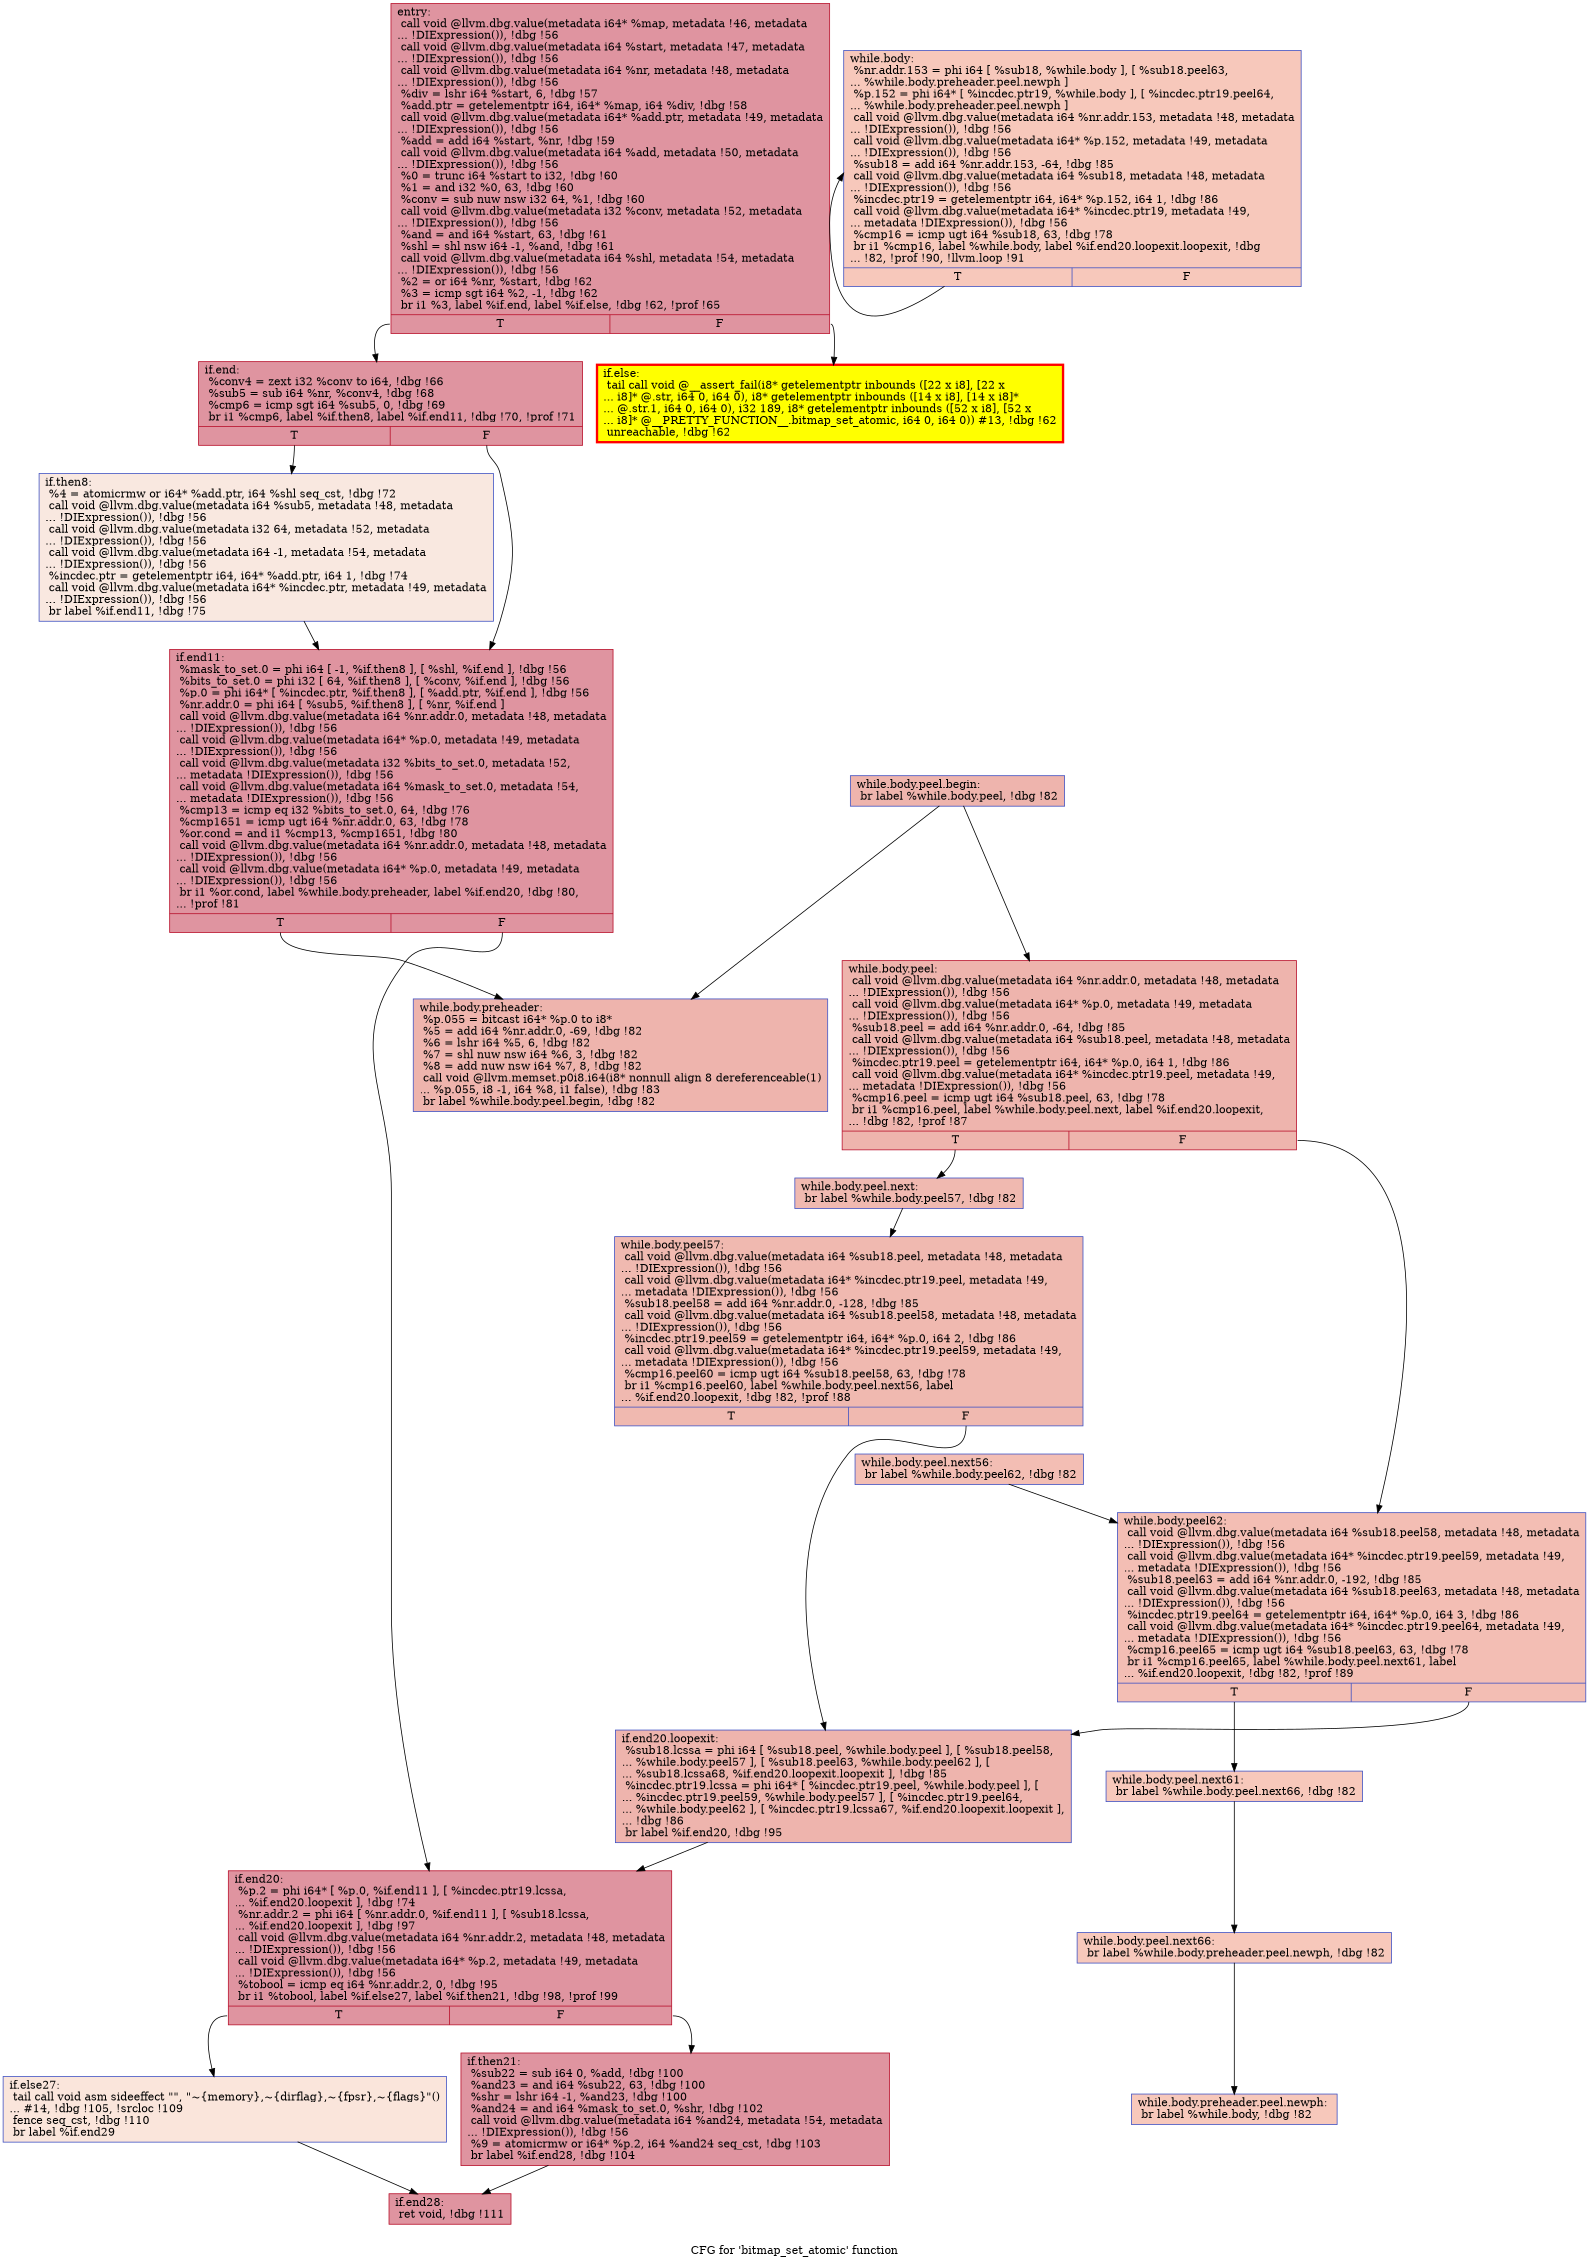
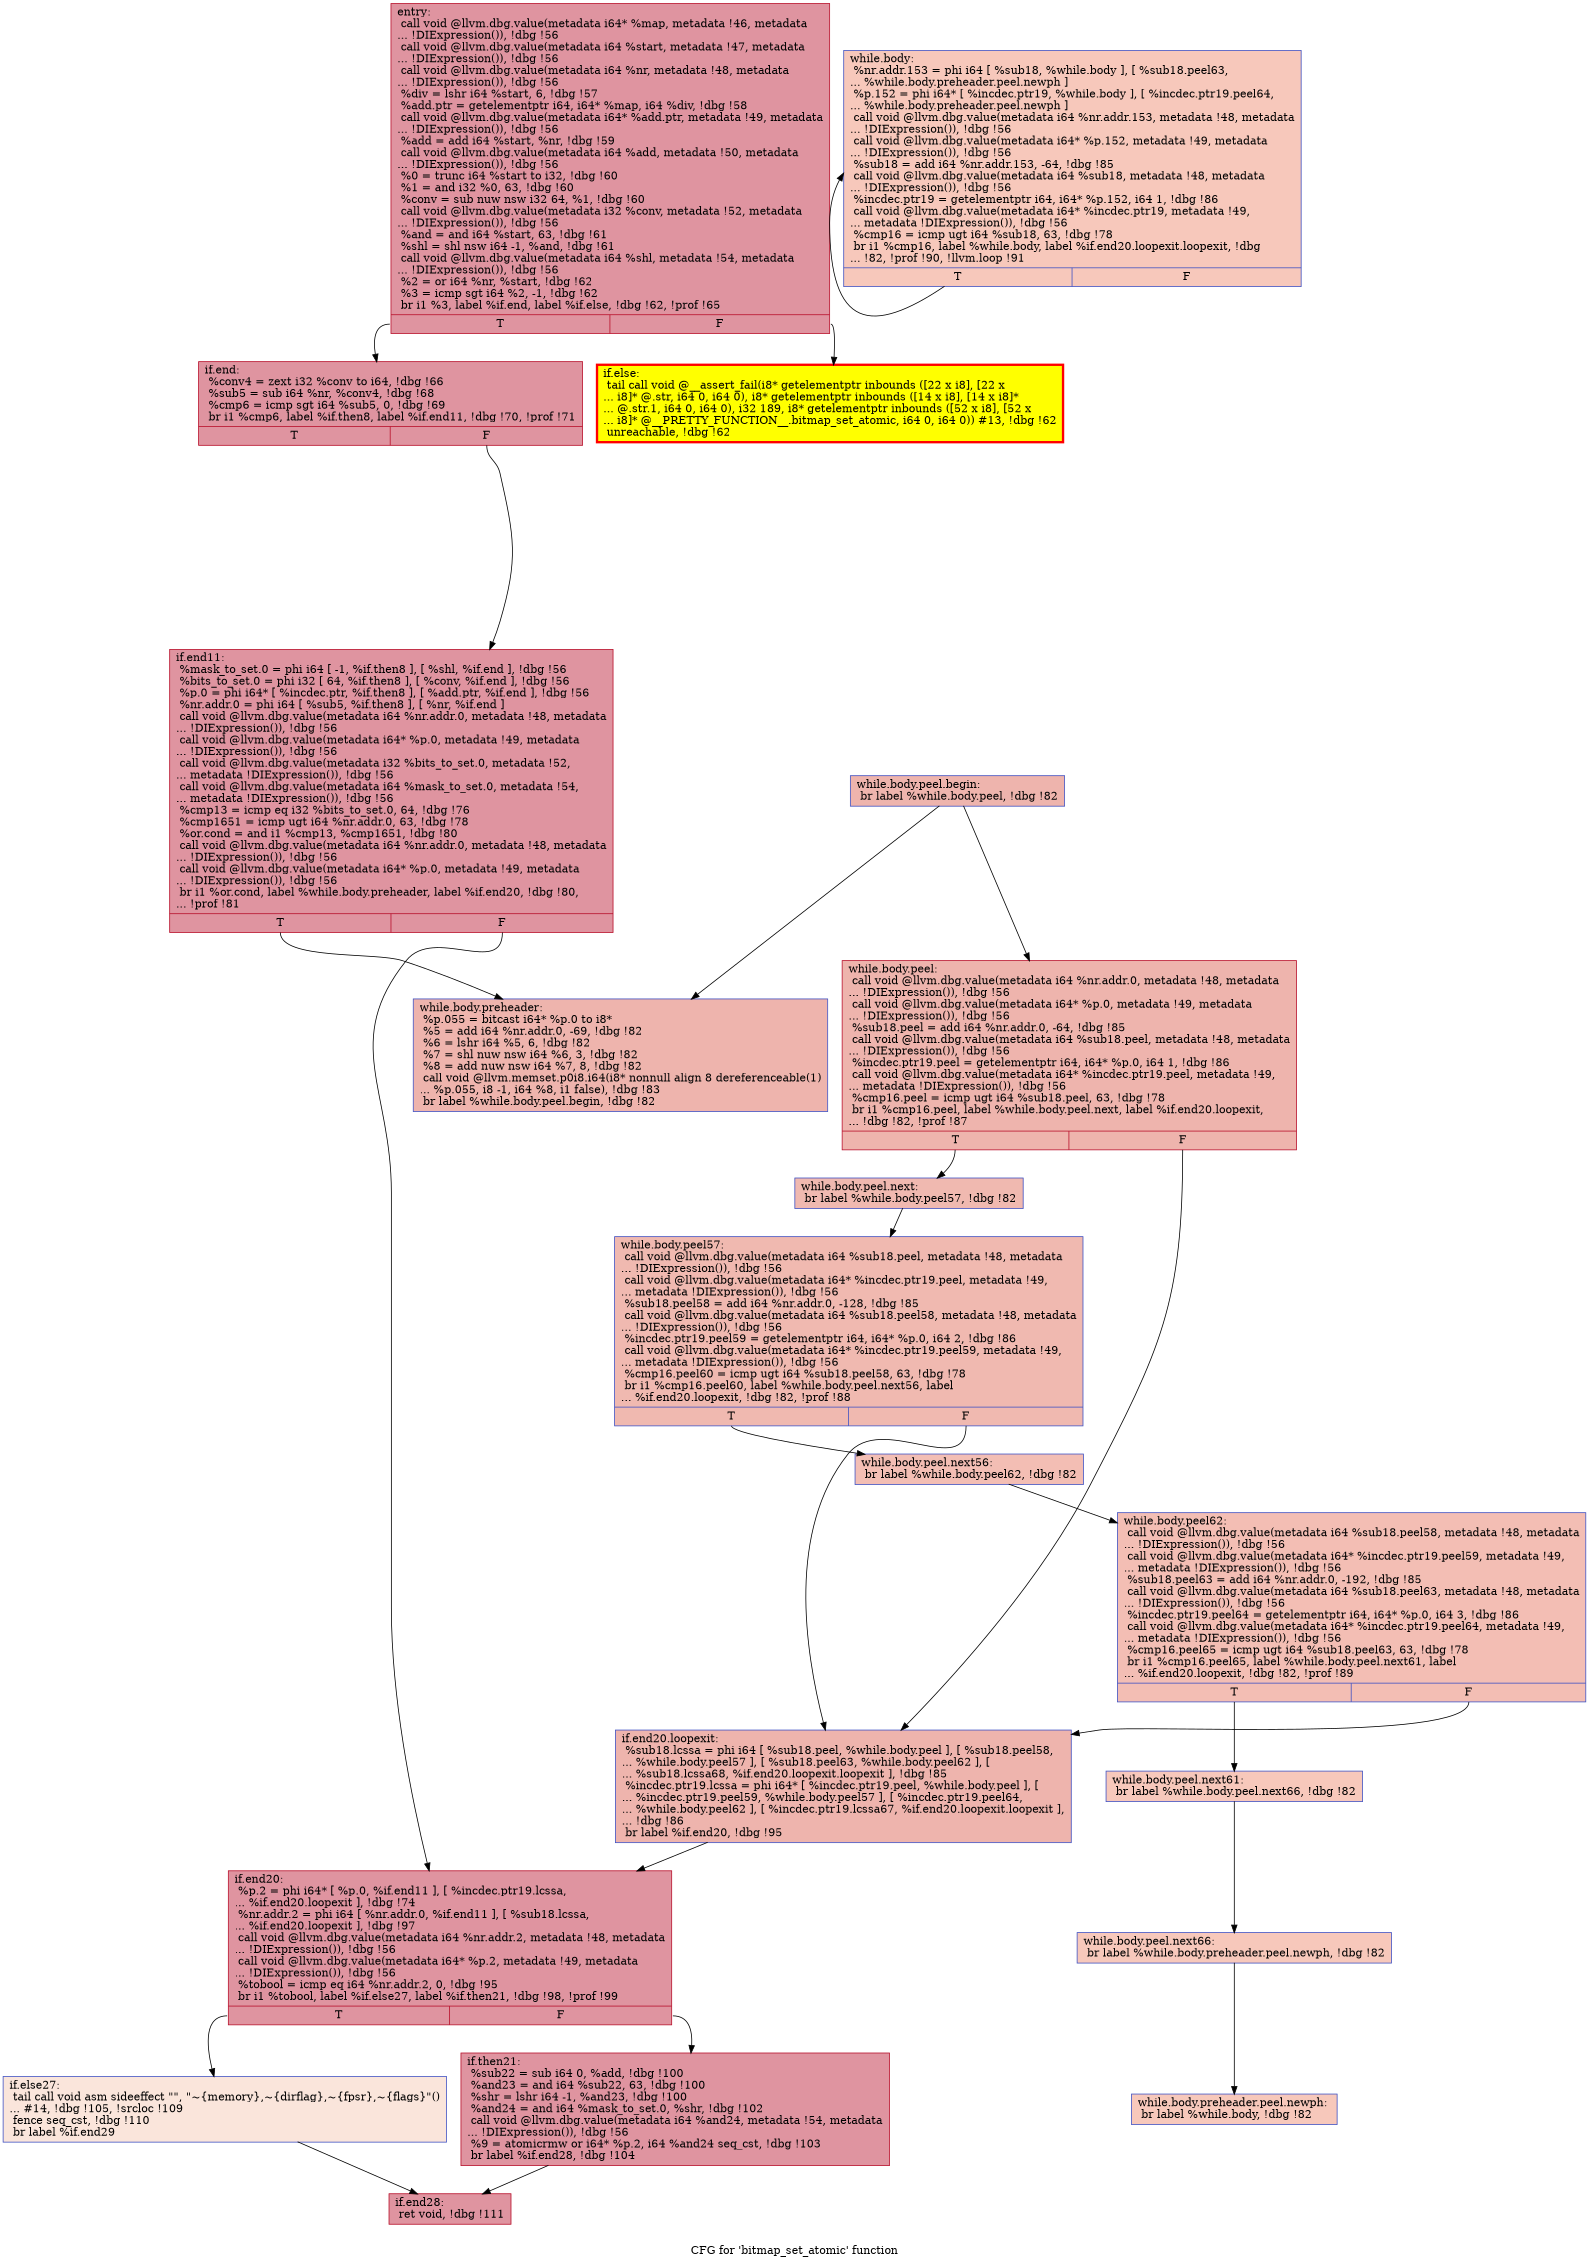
(266, 547) -> none
(1406, 1295) -> (1102, 1463)
none -> (793, 1443)
